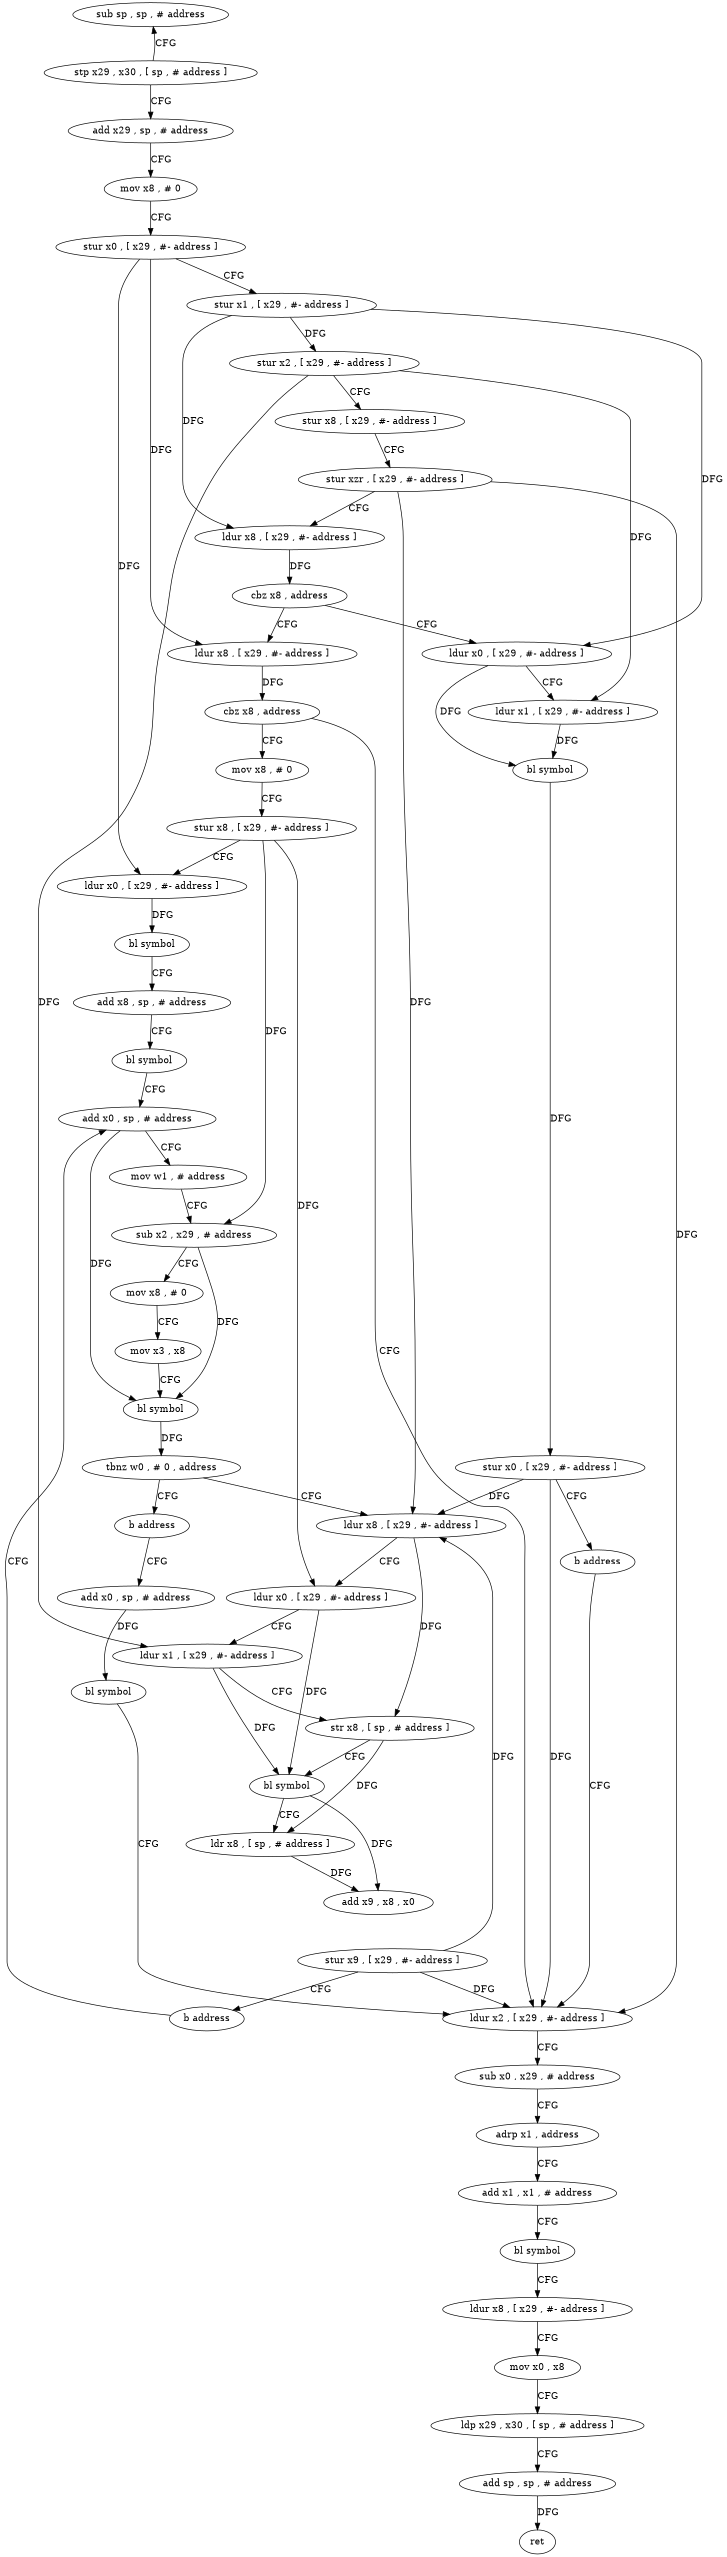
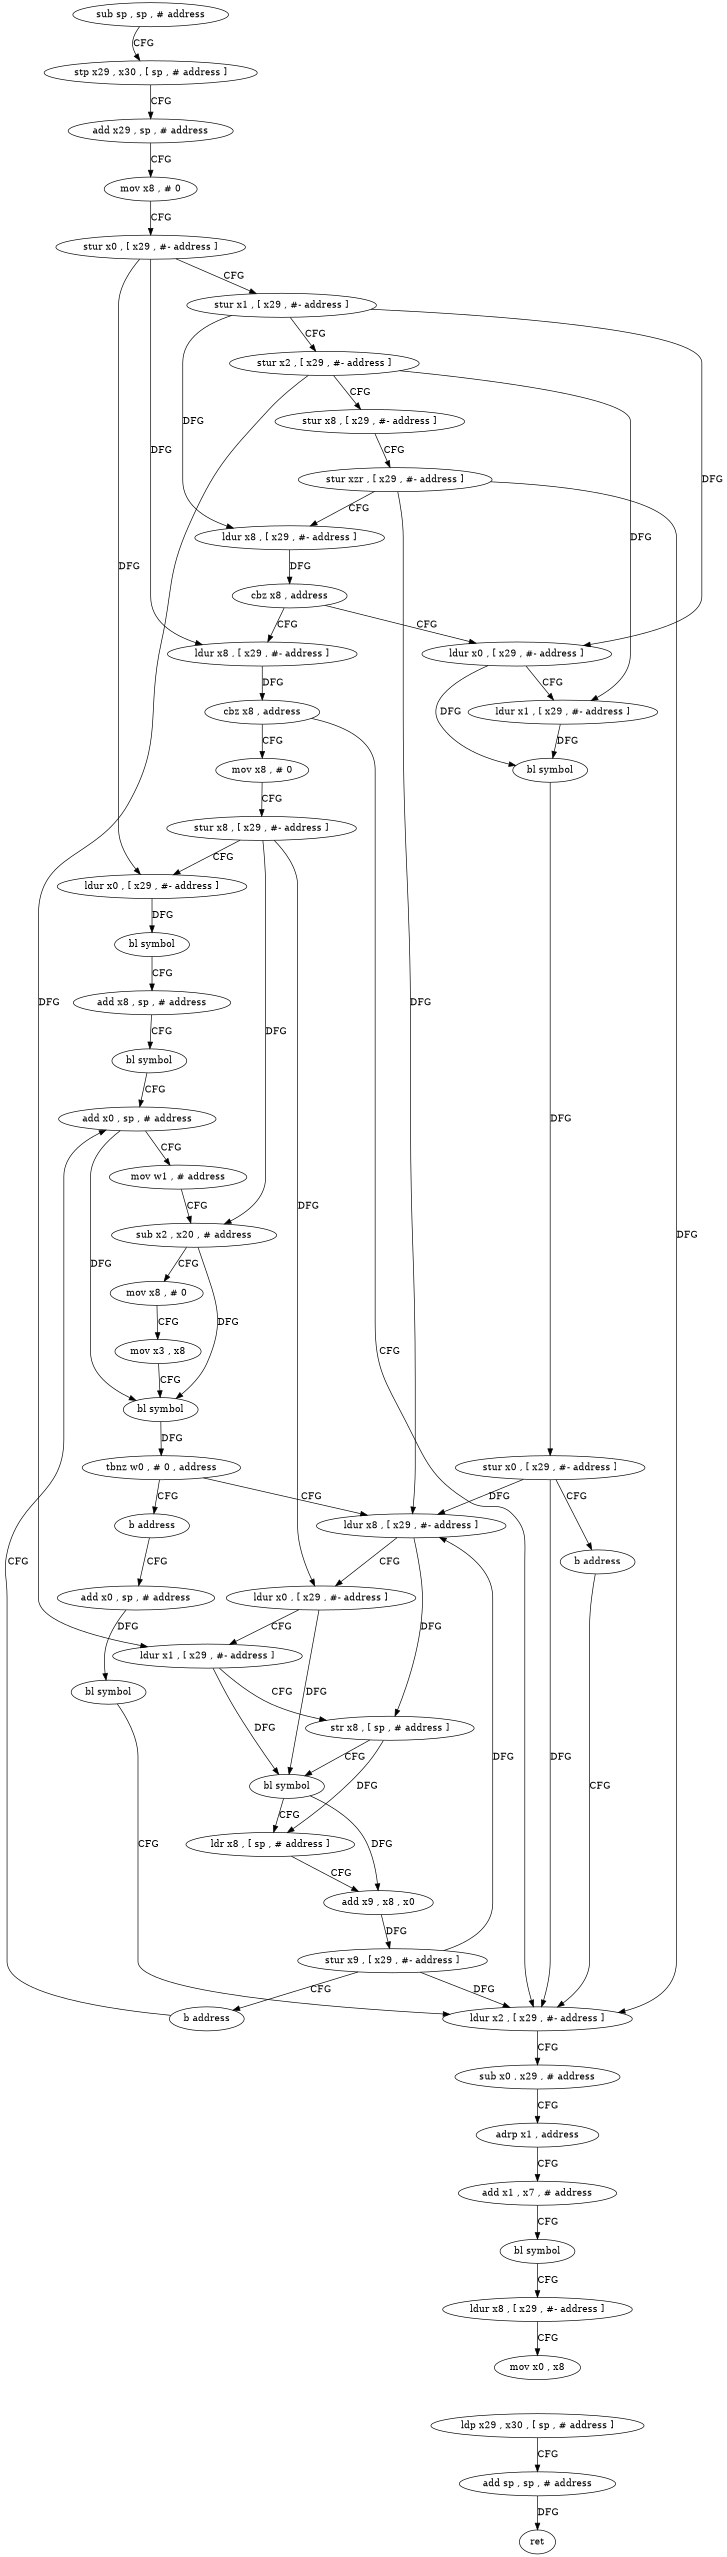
(155, 47) -> (133, 40)
(316, 334) -> (316, 334)
(194, 1235) -> (194, 1235)
(341, 1874) -> (341, 1874)
none -> (385, 1928)
(537, 2193) -> (537, 2193)
(537, 2393) -> none
